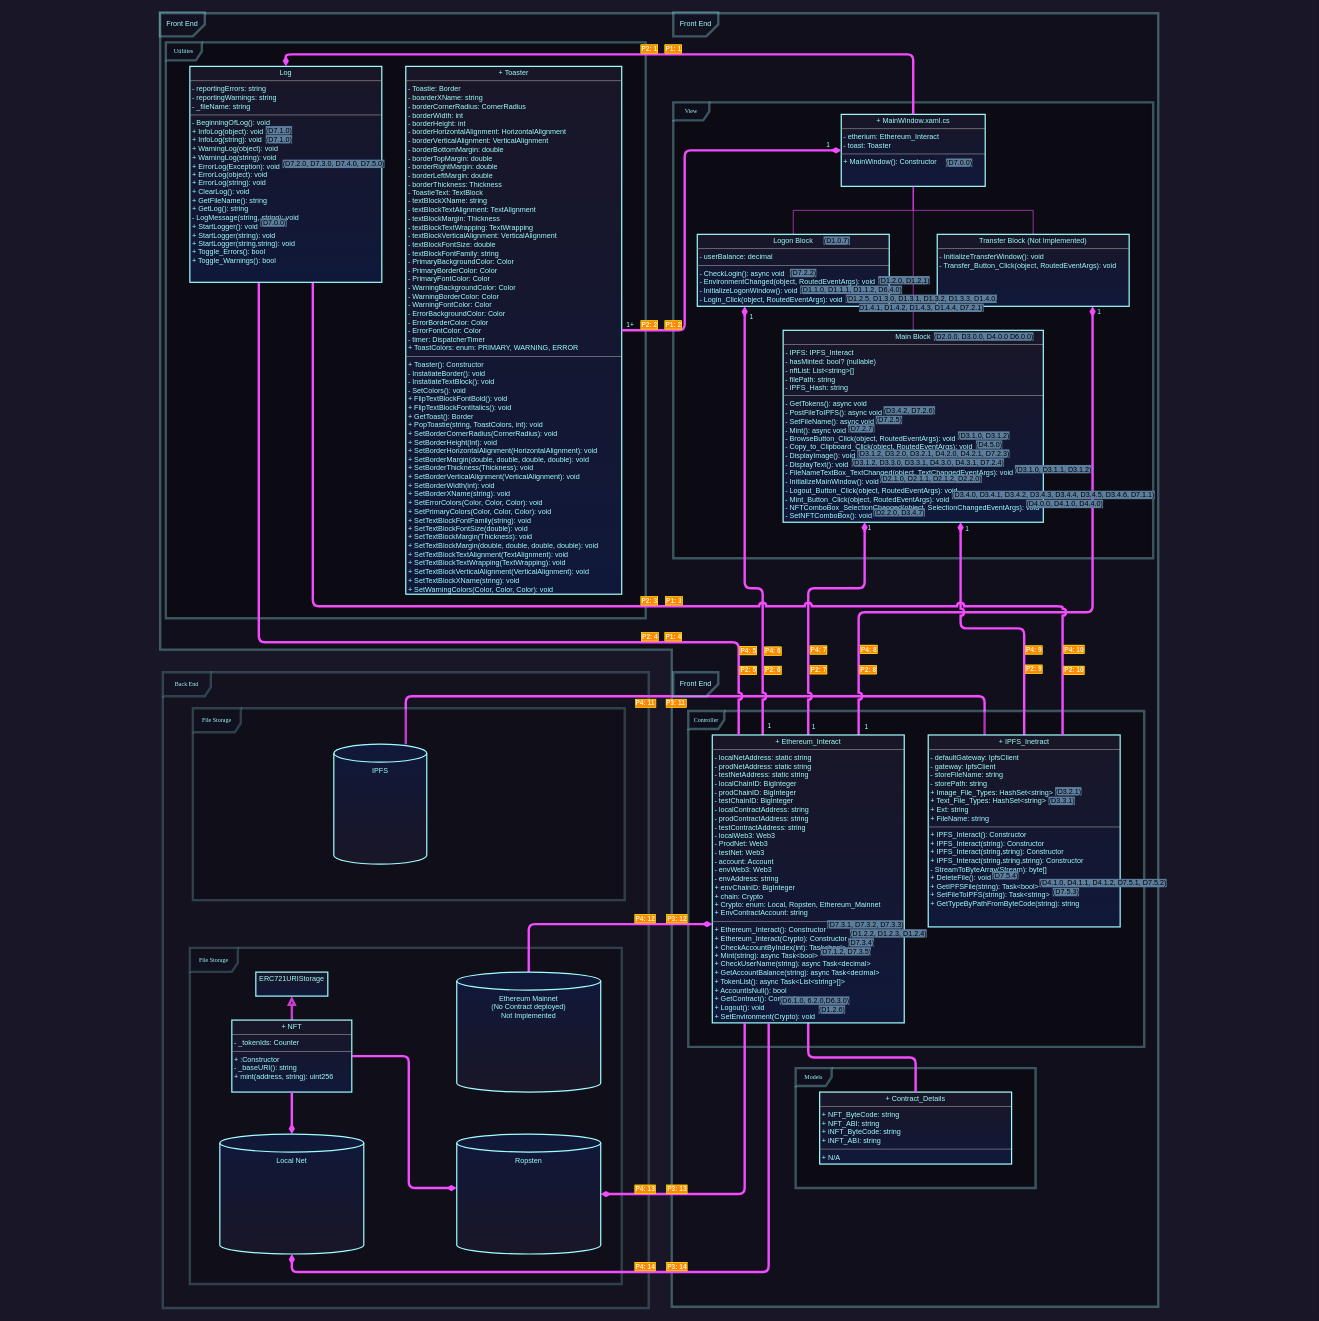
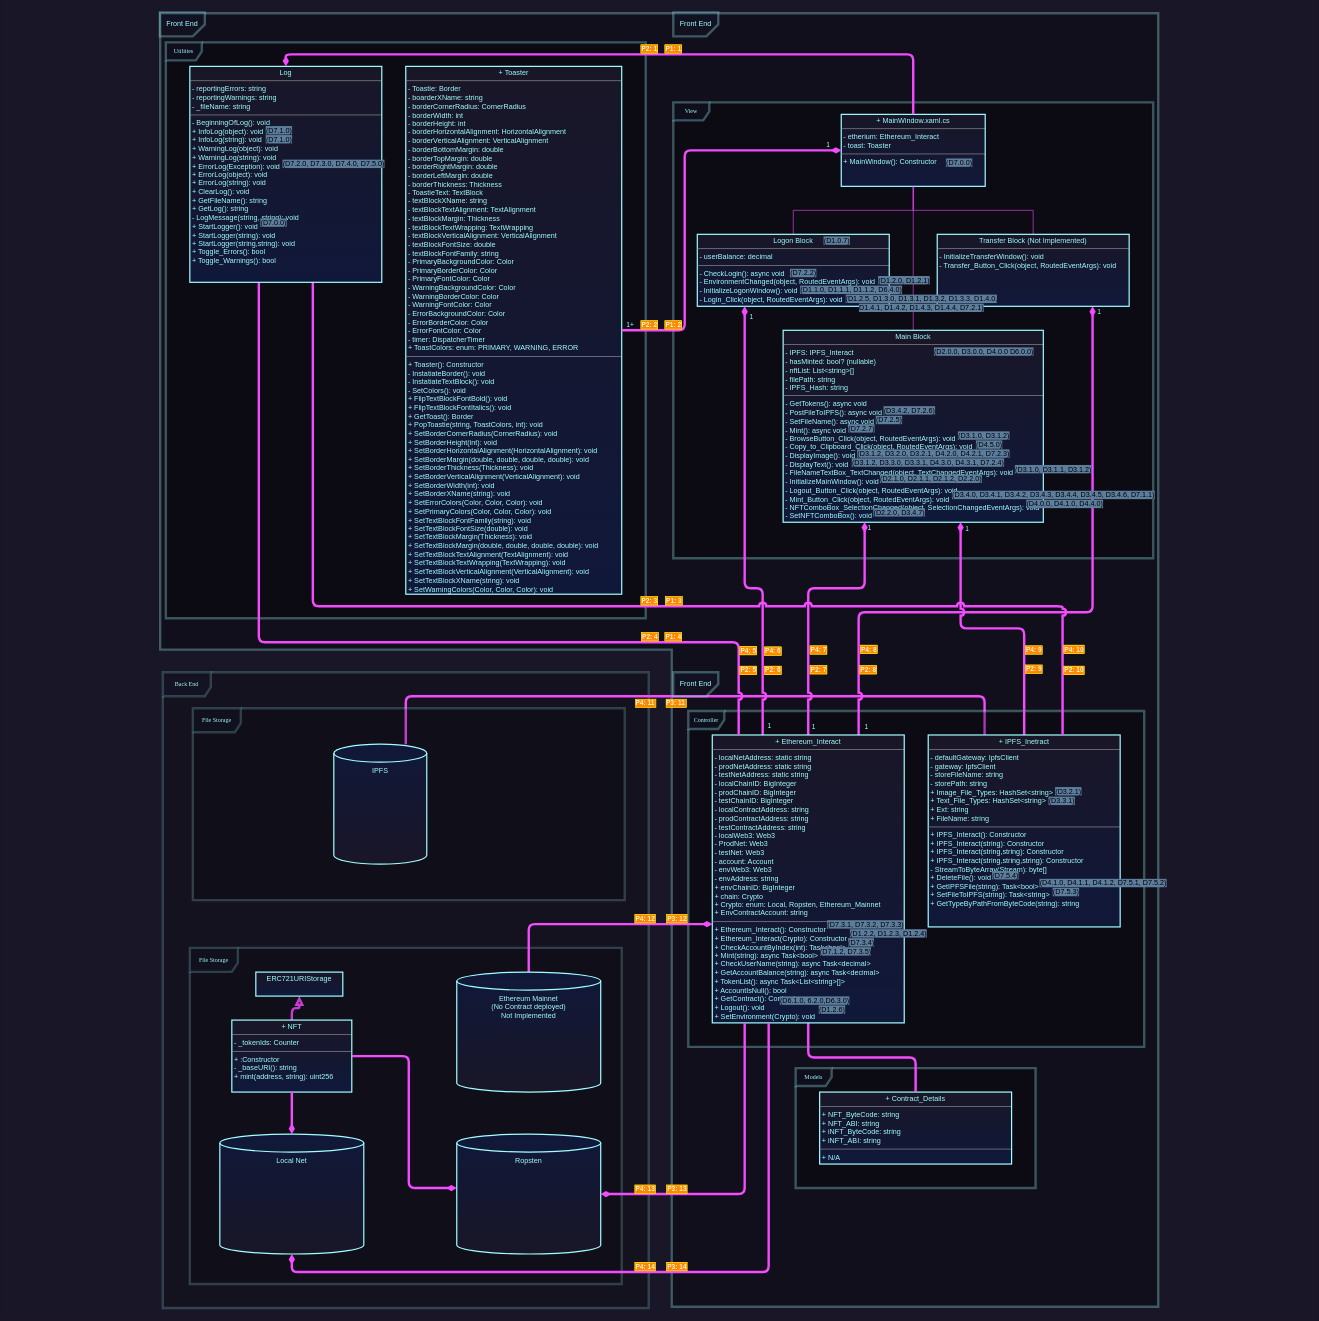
(984, 336) -> (984, 351)
(292, 984) -> (299, 984)
